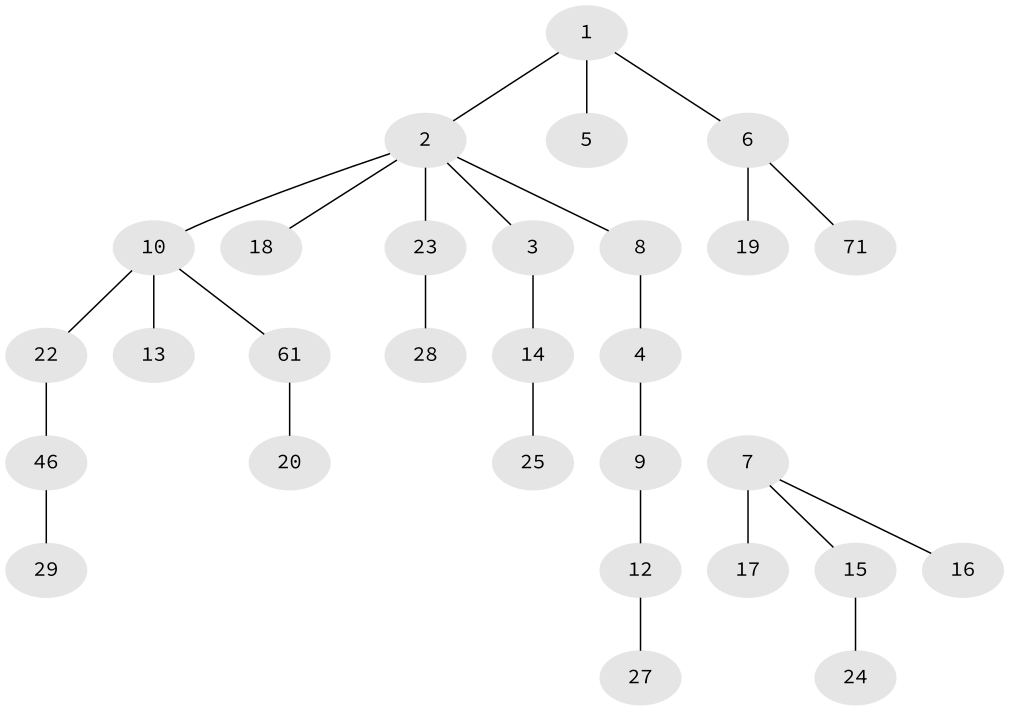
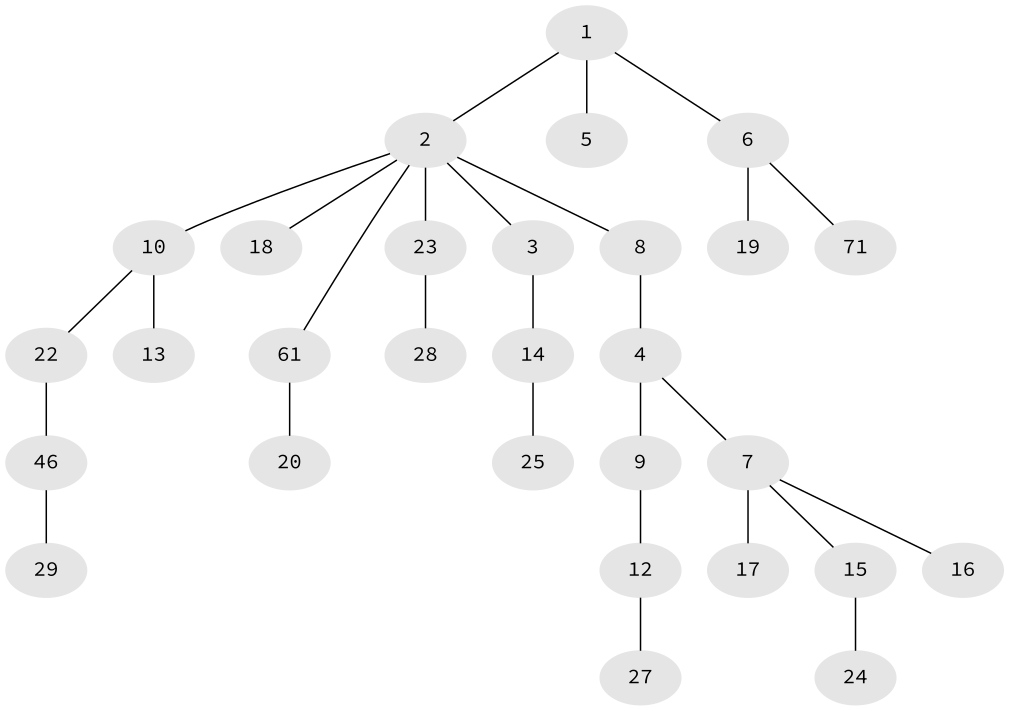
(222, 302) -> (355, 247)
none -> (694, 409)
